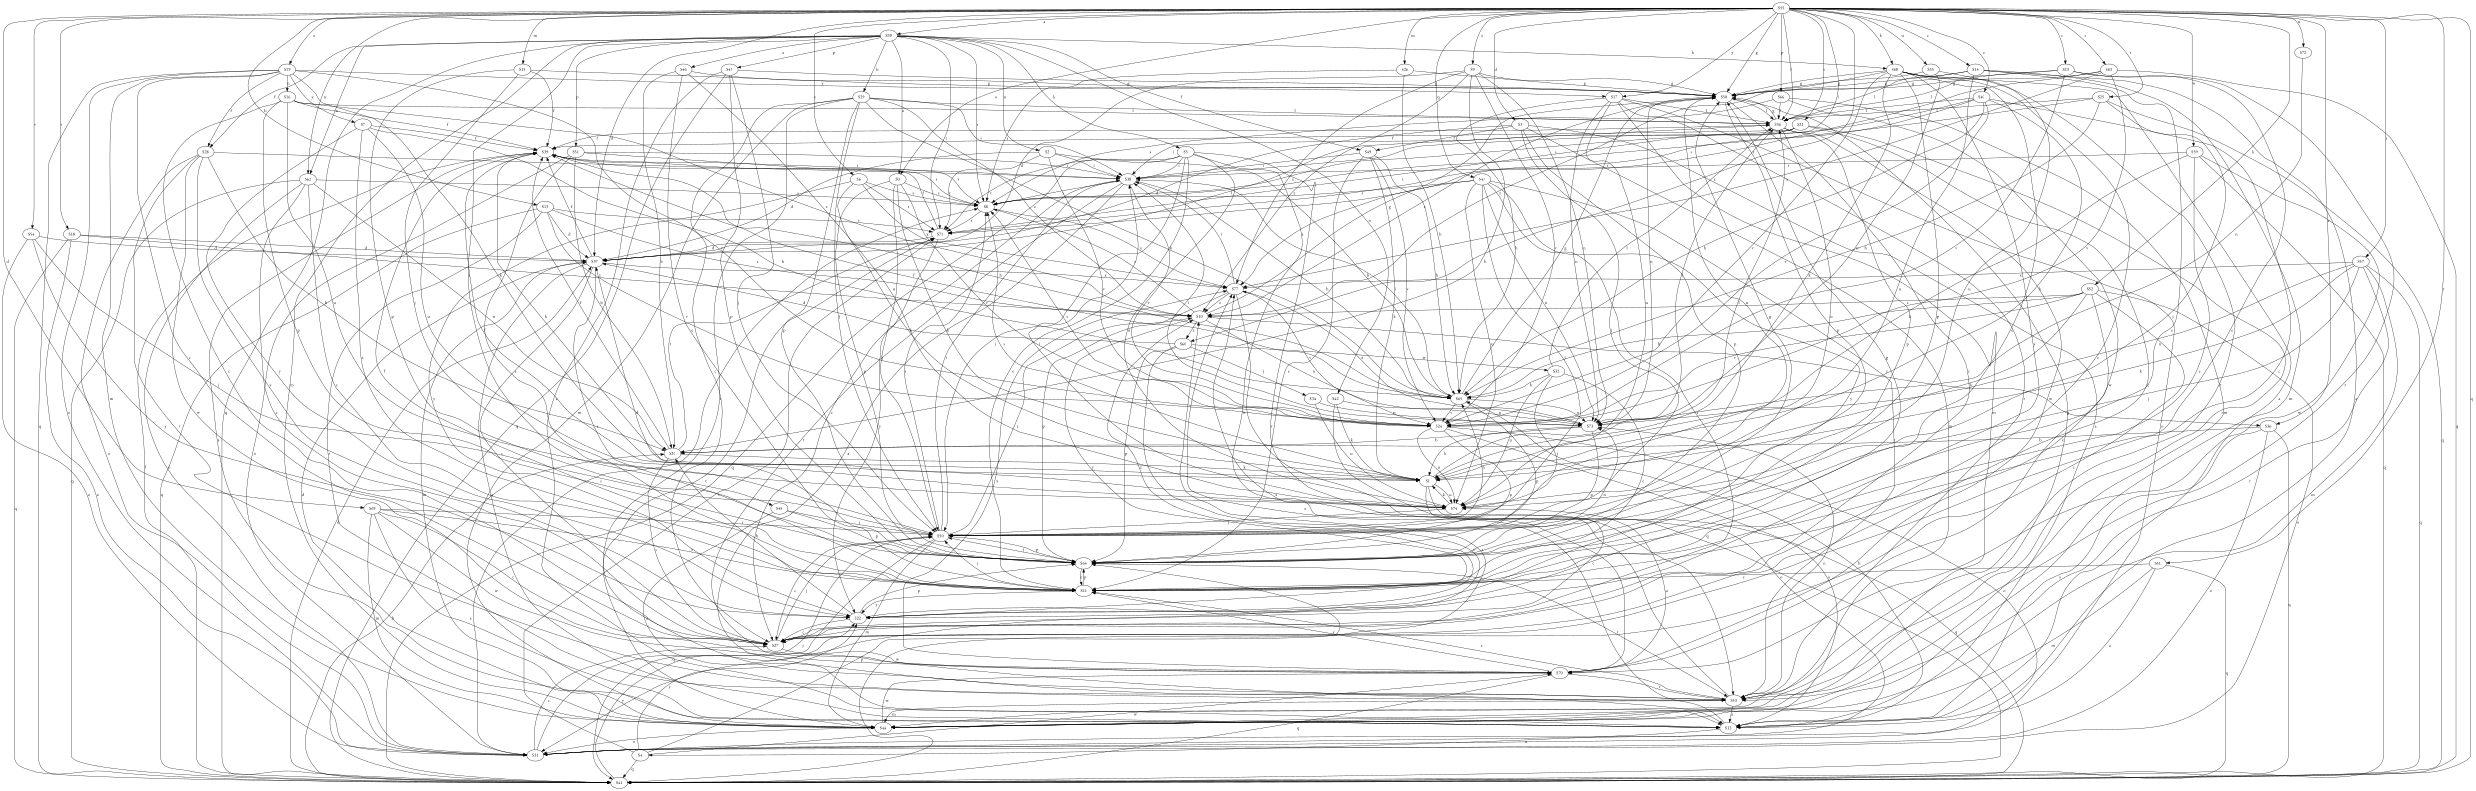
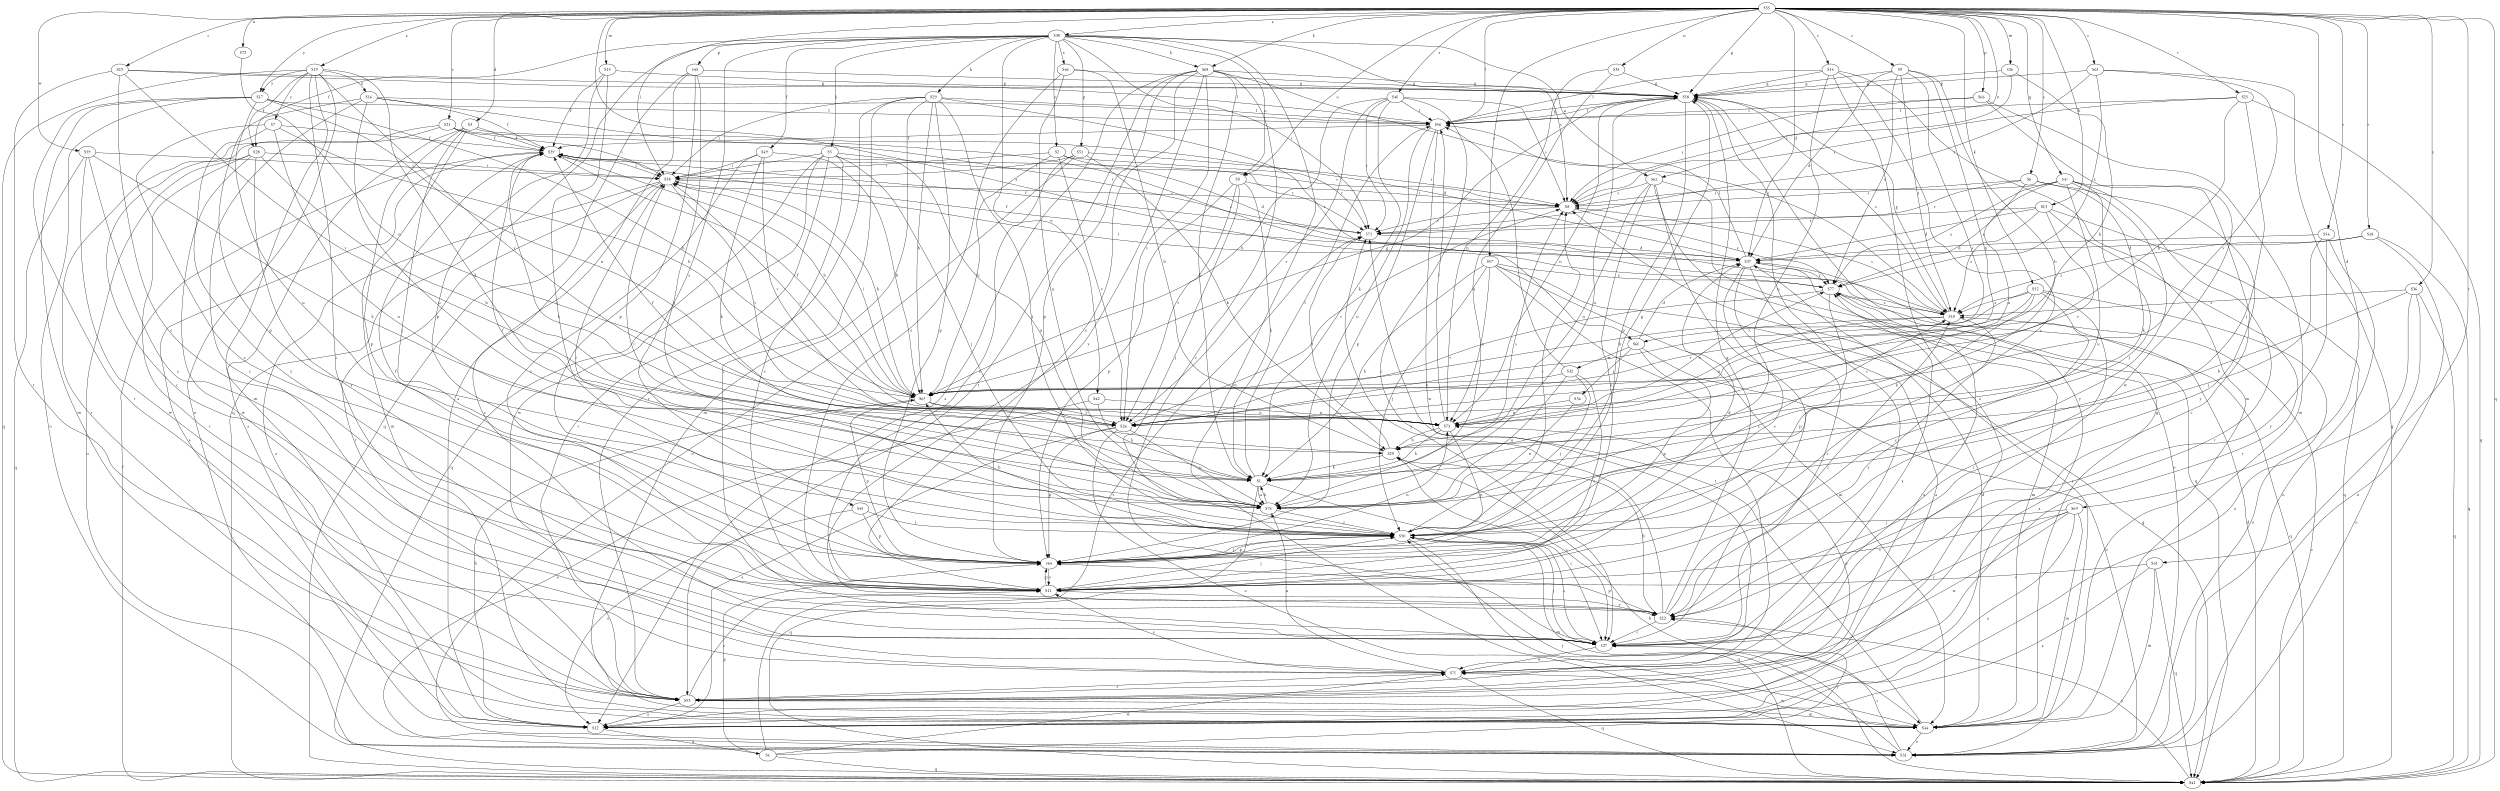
(1446, 138) -> (519, 141)
(1710, 353) -> (2207, 301)
(880, 414) -> (1464, 440)
(1423, 572) -> none
